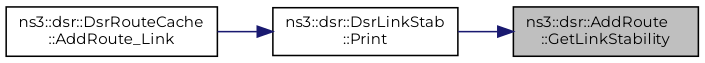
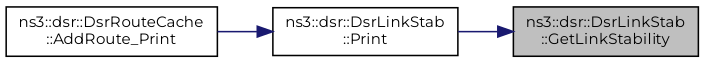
(112, 32) -> (112, 32)
(606, 32) -> (606, 32)
